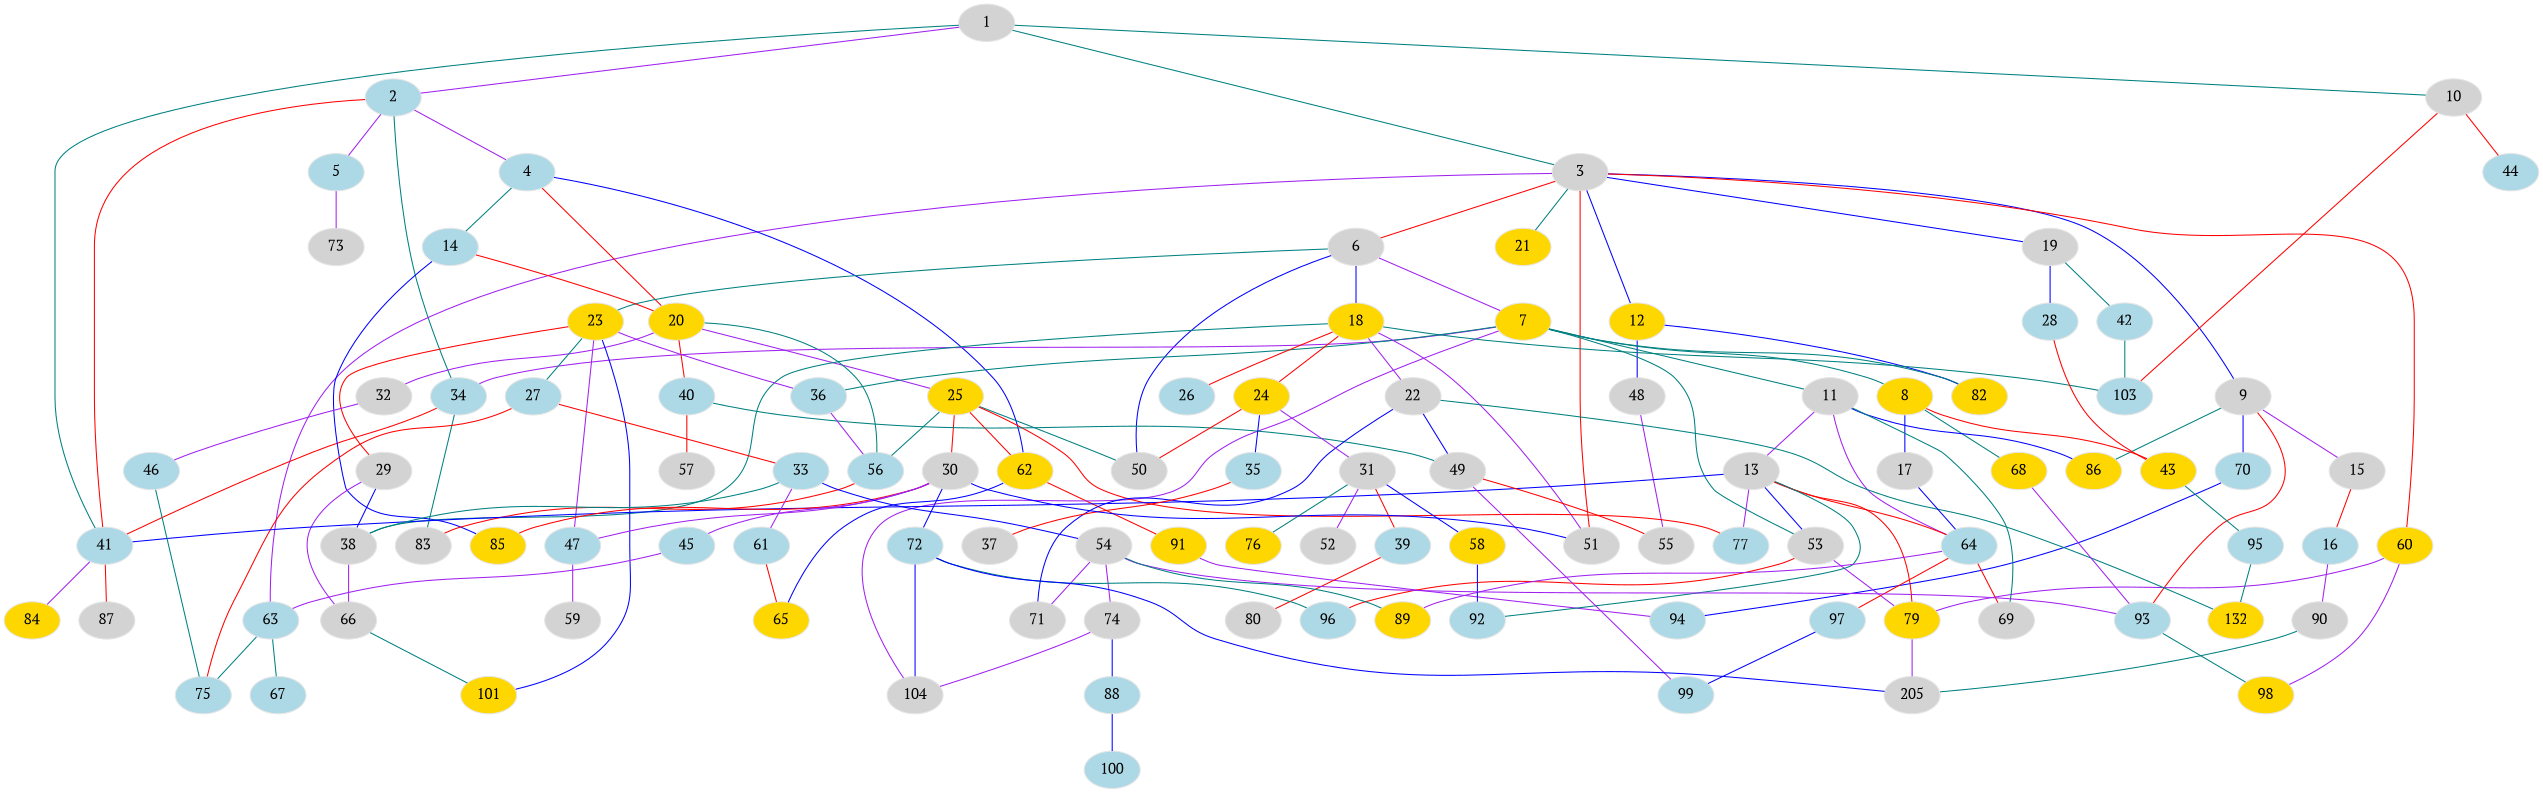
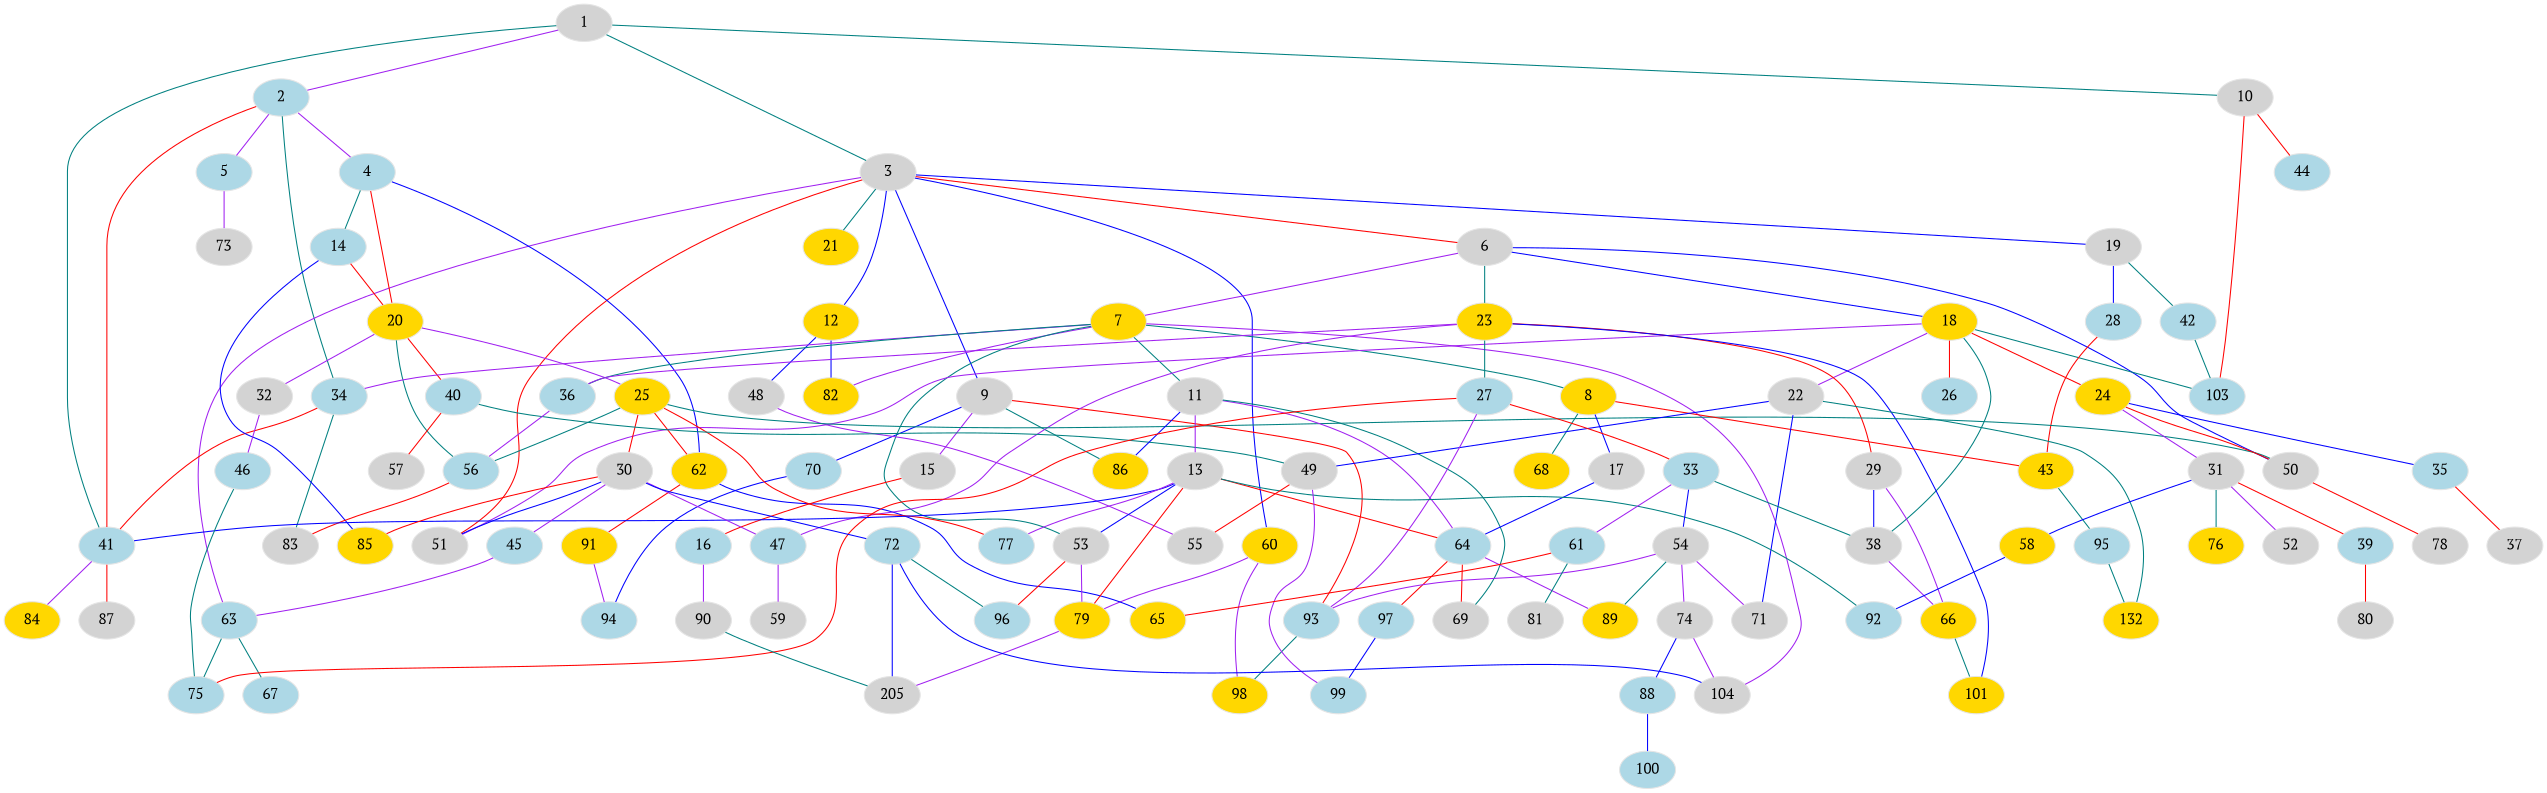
(2138, 229) -> (1195, 261)
(1754, 353) -> (936, 360)
(2073, 537) -> (1415, 520)
none -> (2440, 546)
(349, 620) -> (1948, 620)
none -> (1536, 620)
